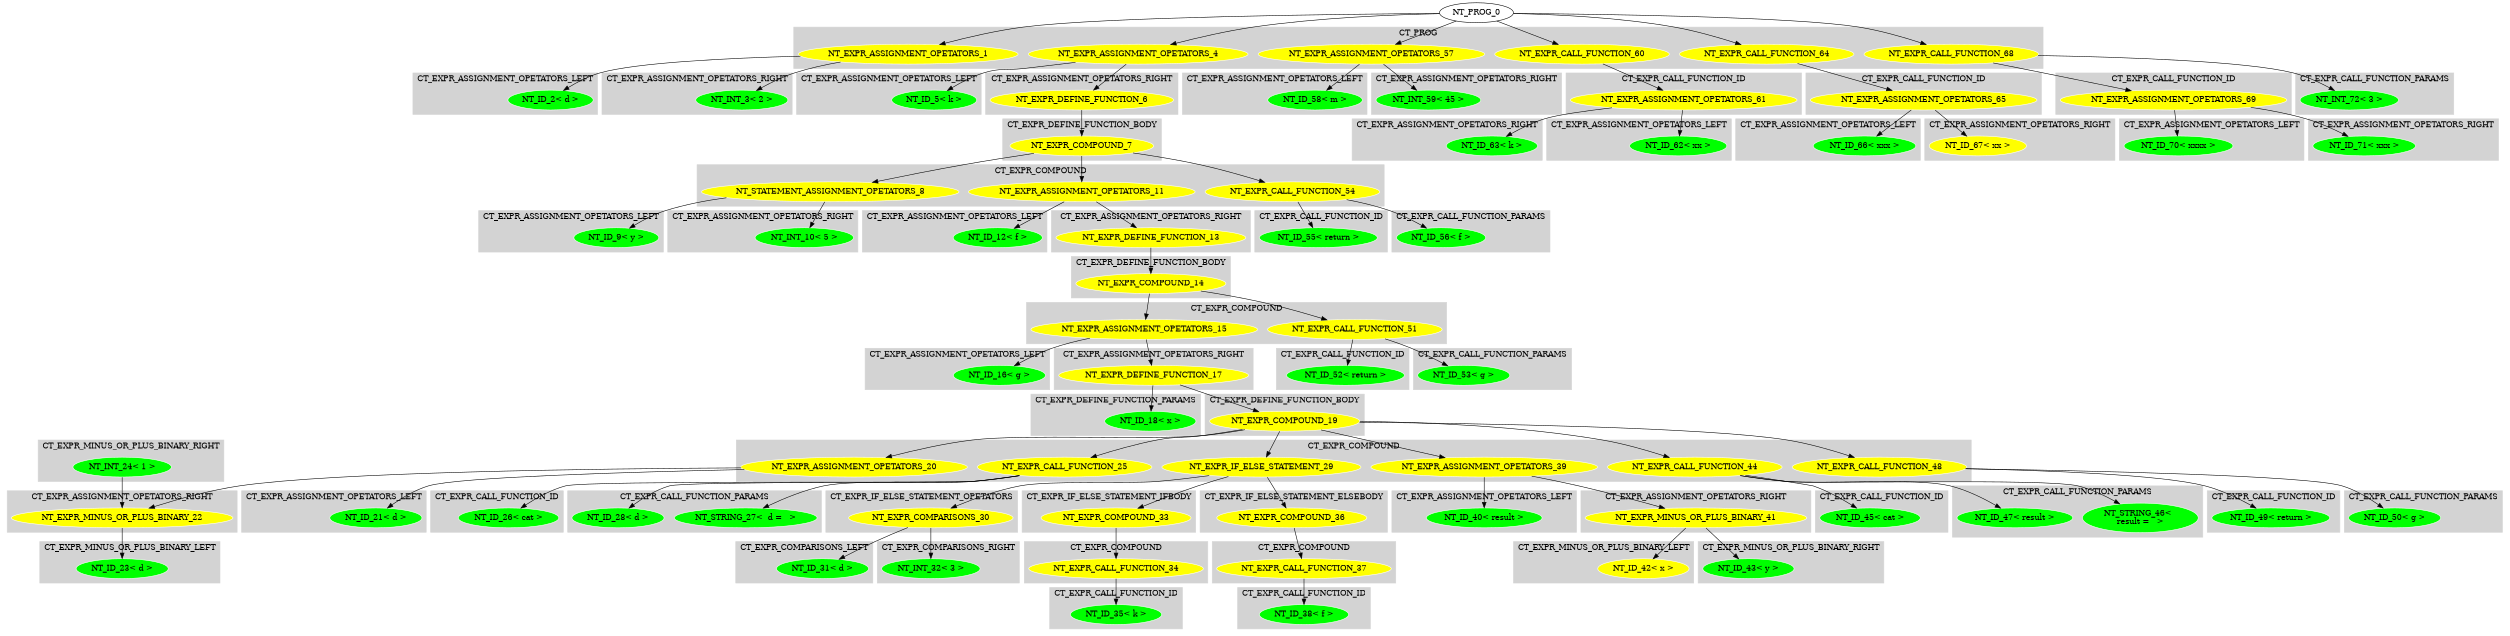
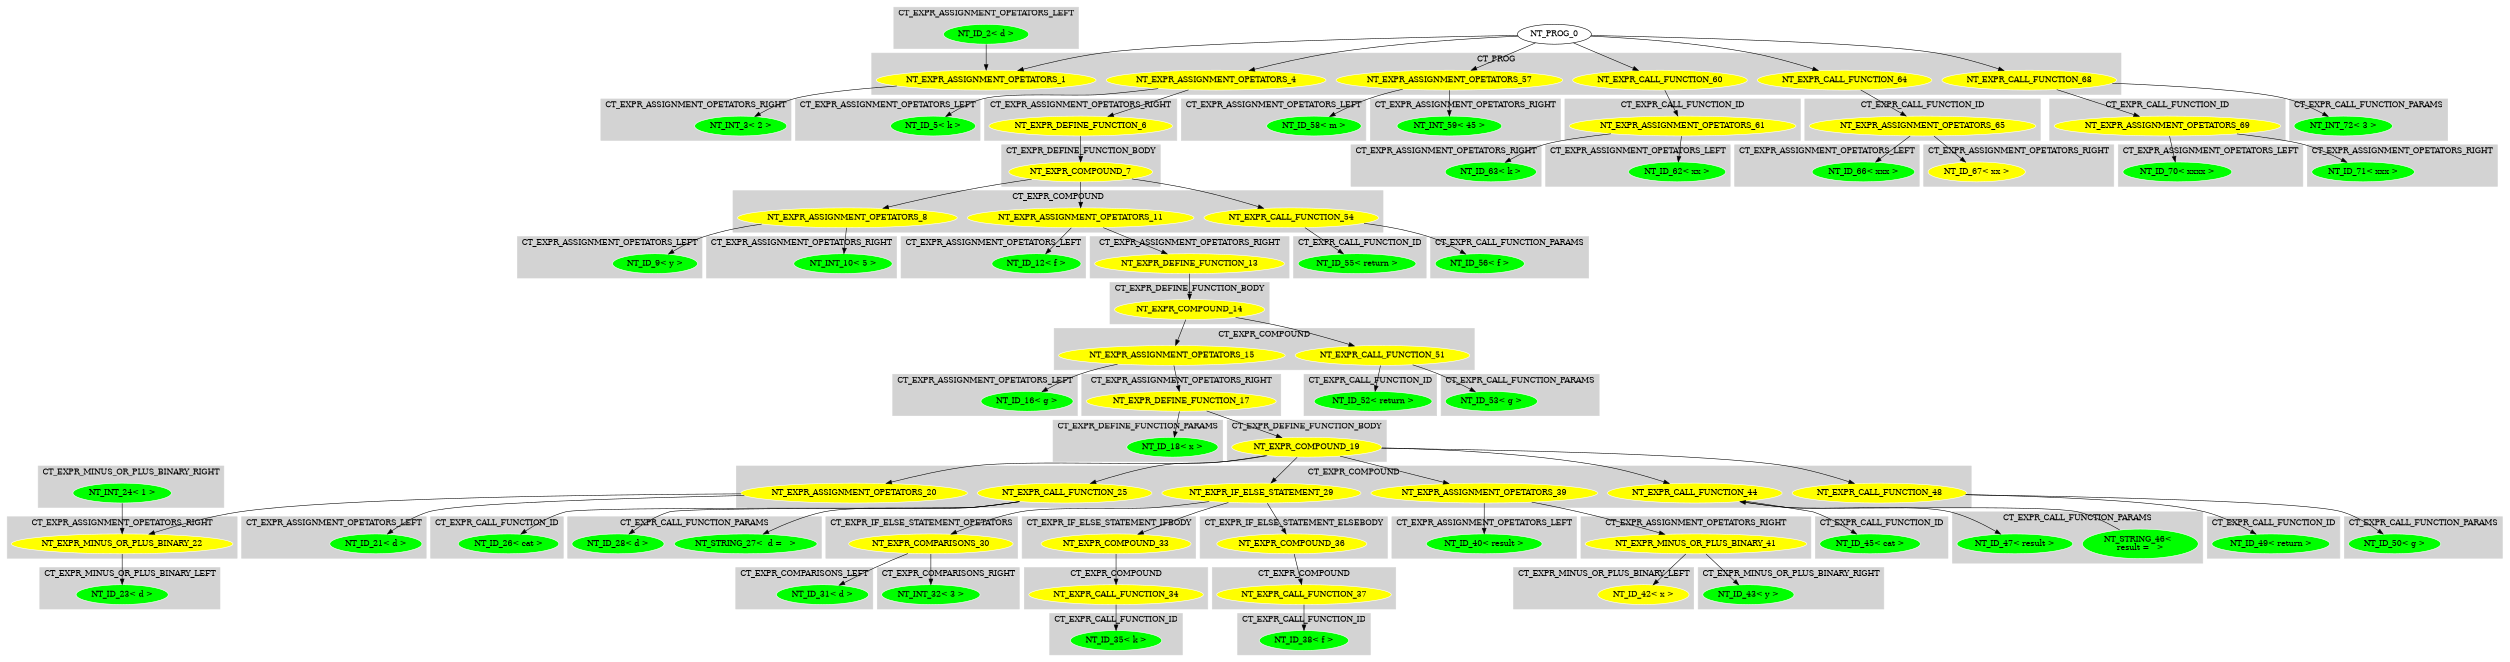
(682, 62) -> (986, 56)
(830, 192) -> (847, 218)
(1976, 482) -> (1982, 508)
